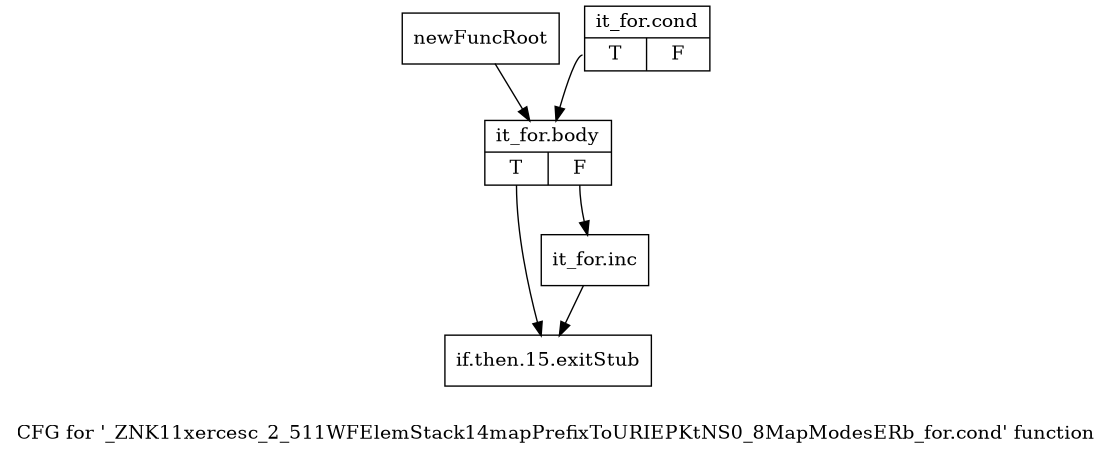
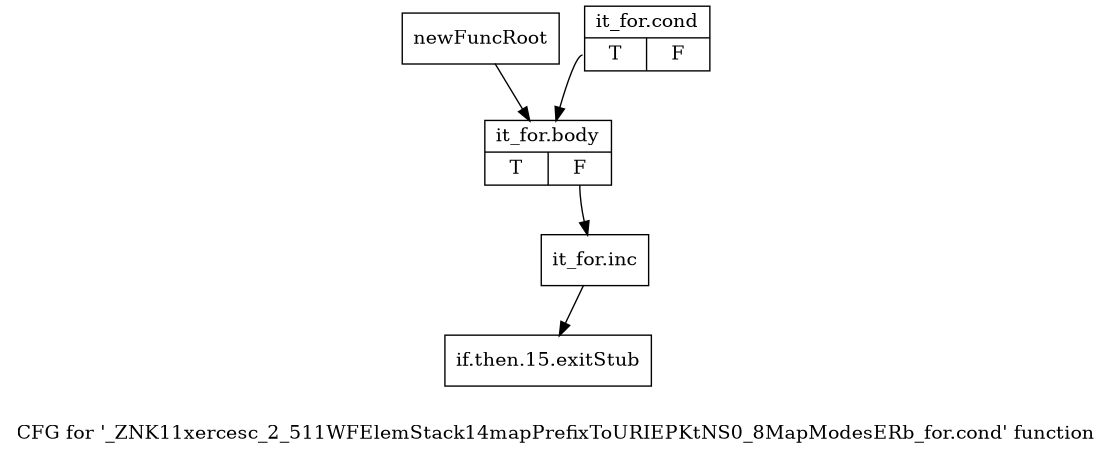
(523, 254) -> none
